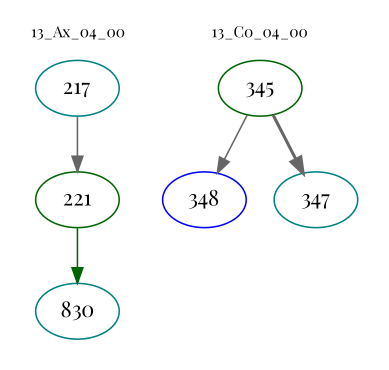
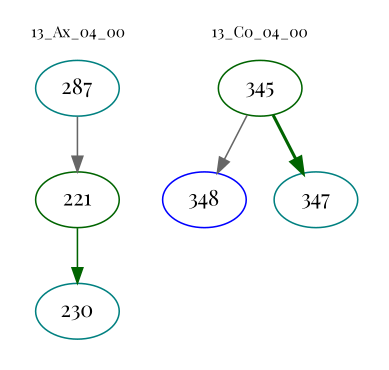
(77, 88) -> (77, 88)
(284, 137) -> (284, 137)
(77, 311) -> (77, 311)
